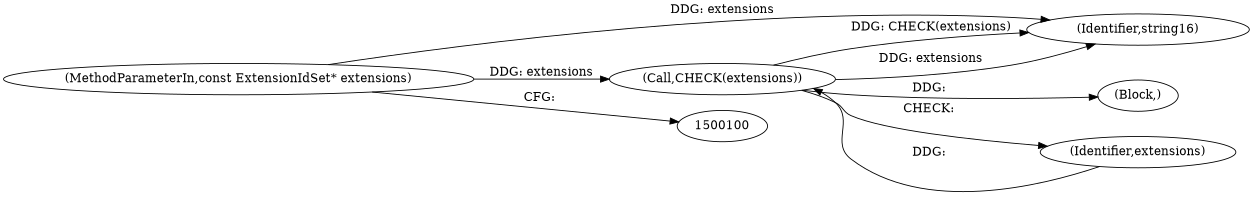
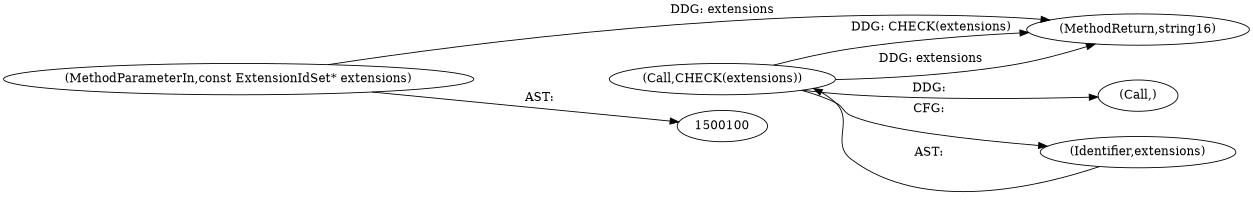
(1138, 30) -> (1138, 30)
(537, 79) -> none
(1138, 96) -> (1138, 96)
(542, 98) -> (542, 98)
(931, 109) -> (931, 109)
(931, 153) -> (931, 153)
